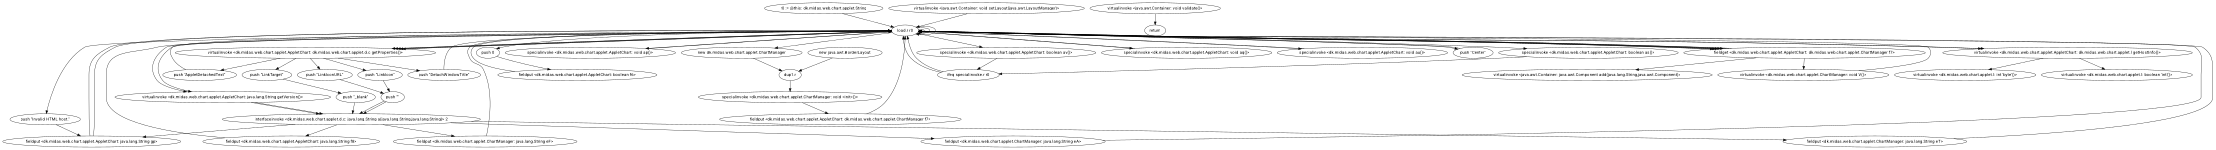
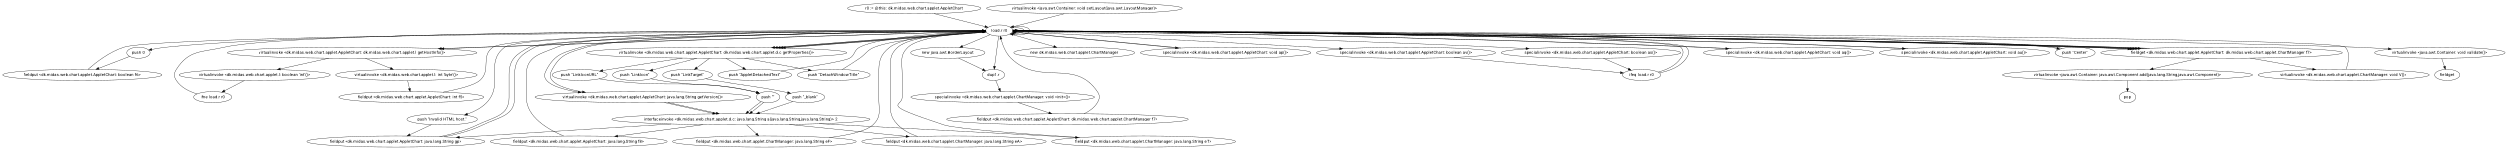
(824, 8) -> (914, 8)
(1155, 31) -> (2447, 75)
none -> (1907, 39)
none -> (976, 40)
(766, 64) -> (997, 51)
(968, 75) -> (1642, 75)
none -> (213, 97)
none -> (411, 97)
none -> (2128, 97)
